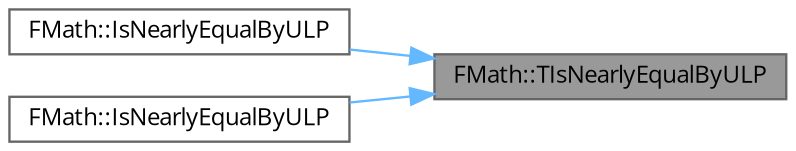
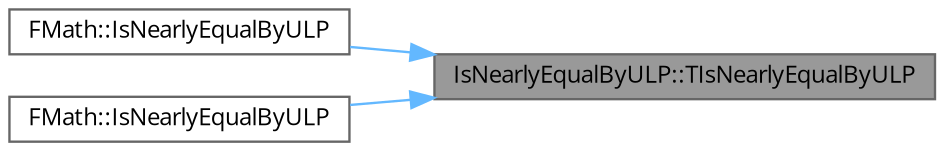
(610, 77) -> (685, 77)
